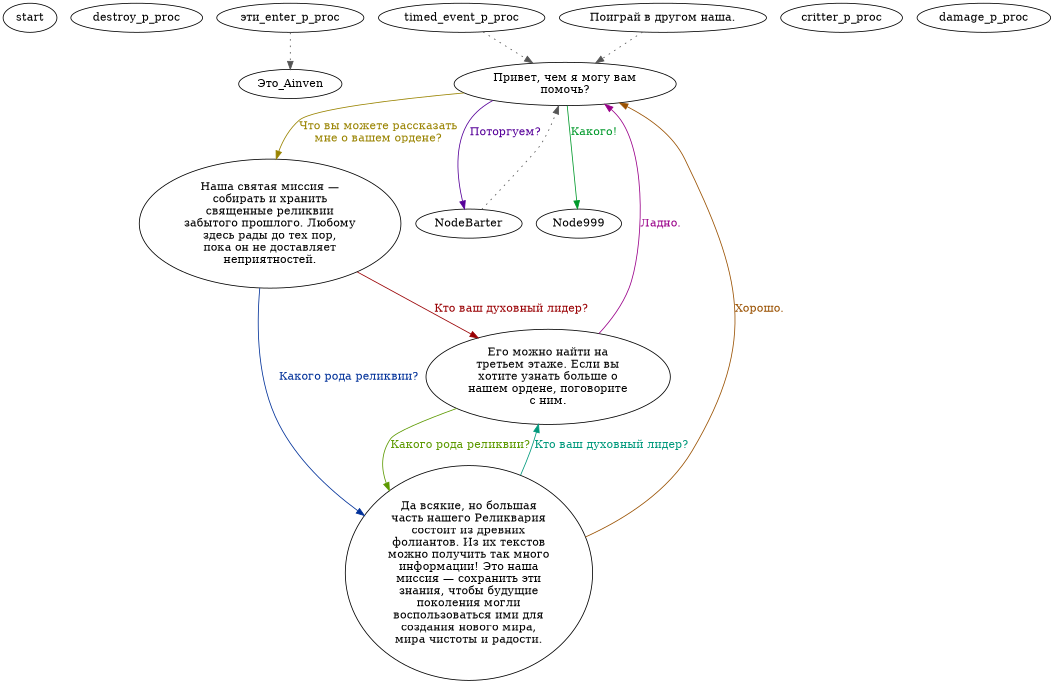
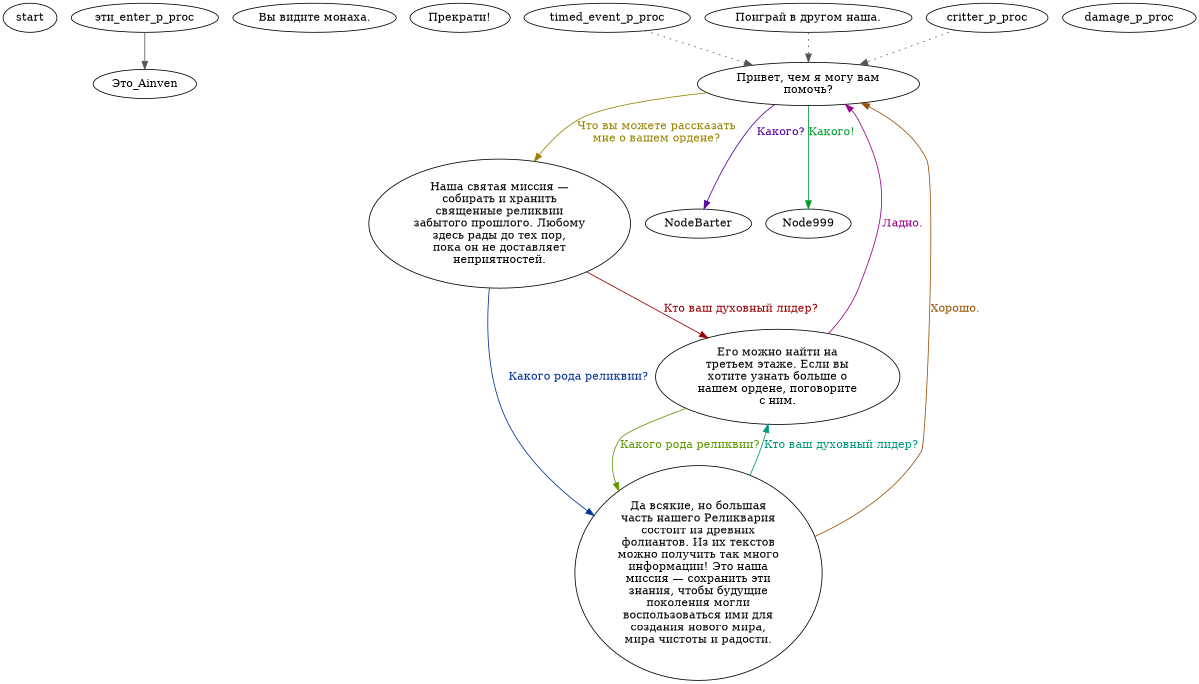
(137, 18) -> none
none -> (315, 18)
none -> (460, 18)
(290, 47) -> (145, 47)
(505, 132) -> (781, 132)
(523, 165) -> (911, 46)
